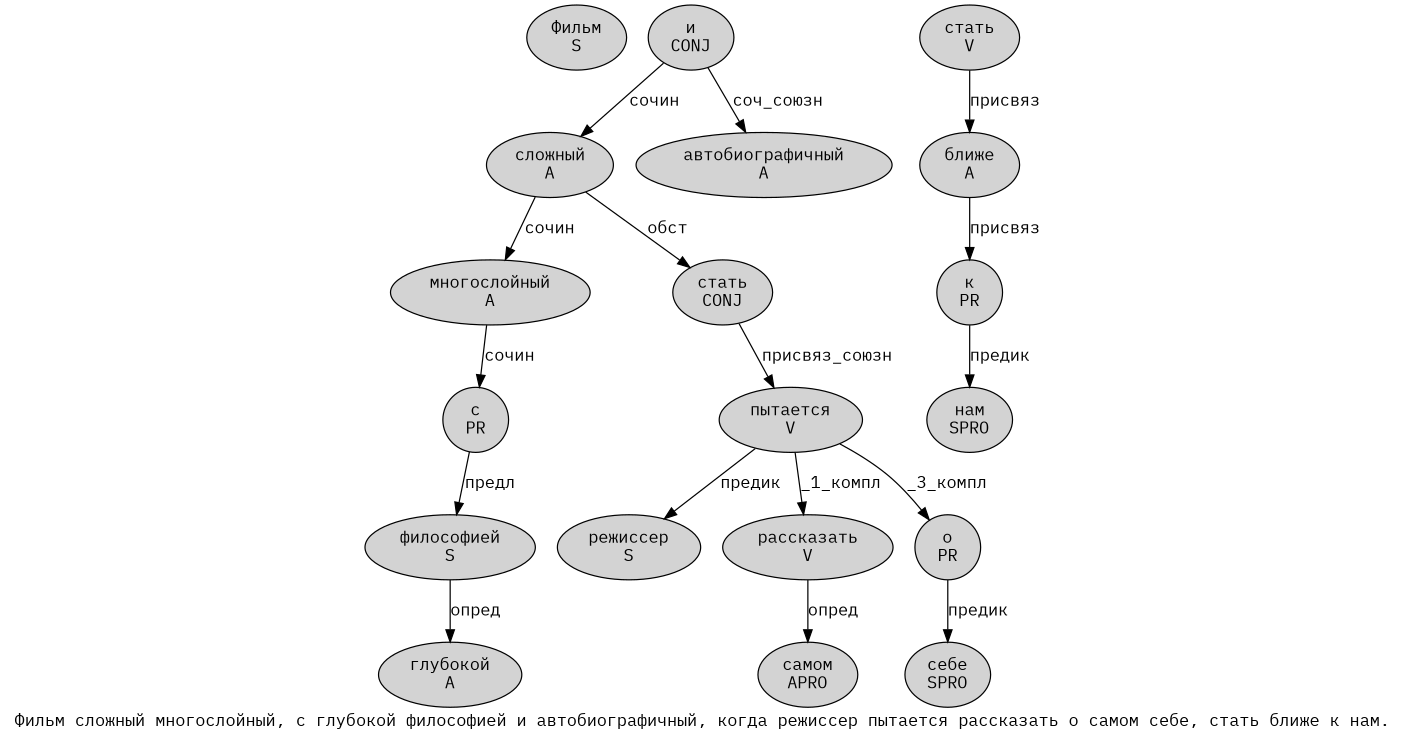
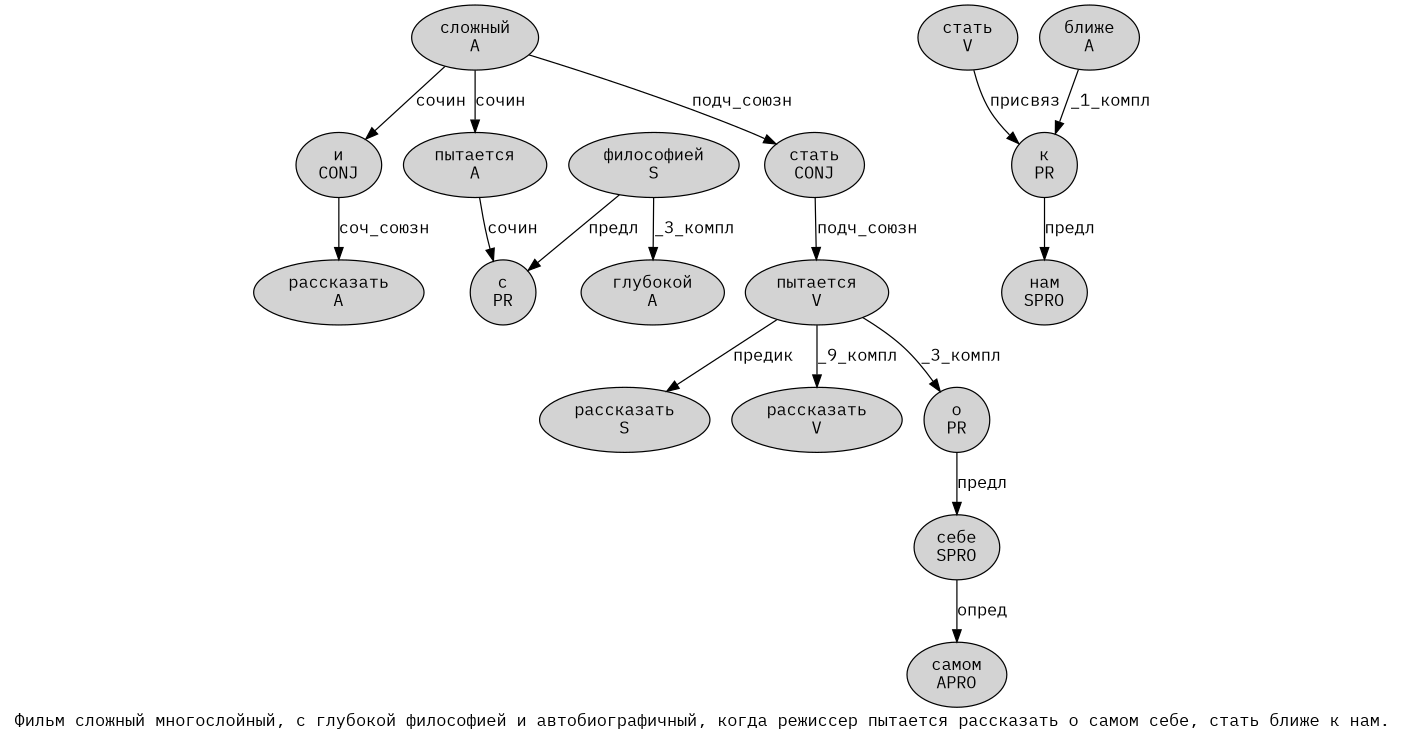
(577, 38) -> none
(970, 95) -> (987, 105)
(627, 96) -> (410, 99)
(764, 165) -> (339, 292)
(668, 229) -> (742, 101)
(1005, 229) -> (1111, 101)
(490, 292) -> (475, 165)
(827, 356) -> (867, 229)
(1000, 356) -> (1070, 229)
(464, 477) -> (579, 229)
(841, 484) -> (858, 356)
(629, 547) -> (625, 420)
(808, 605) -> (957, 605)
(476, 611) -> (695, 229)
(978, 611) -> (982, 484)
